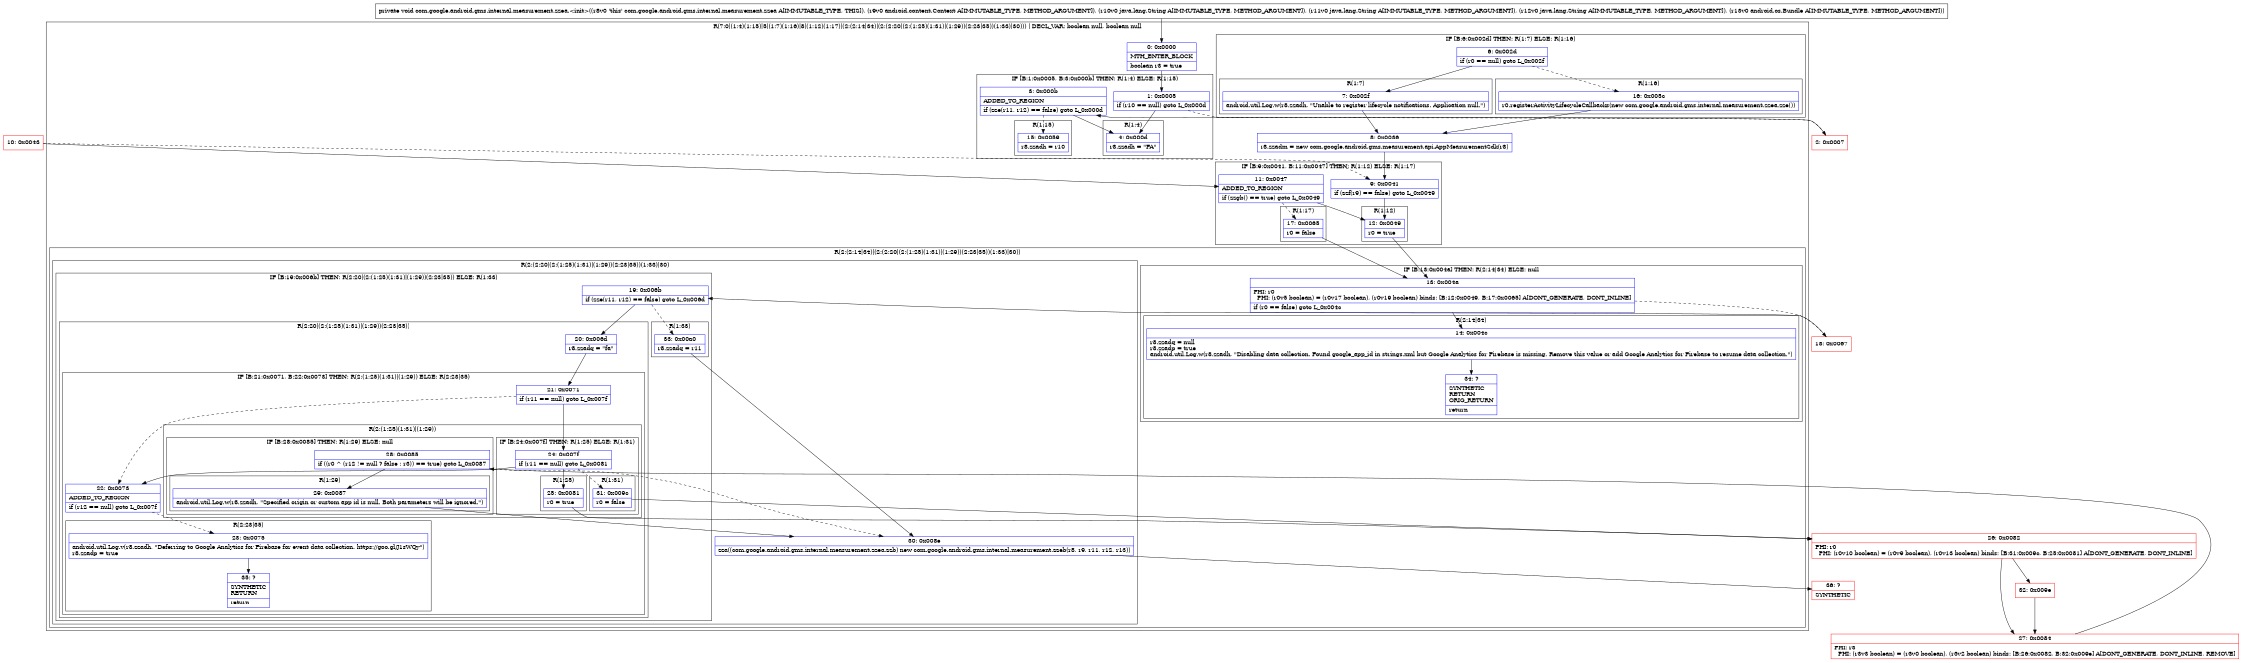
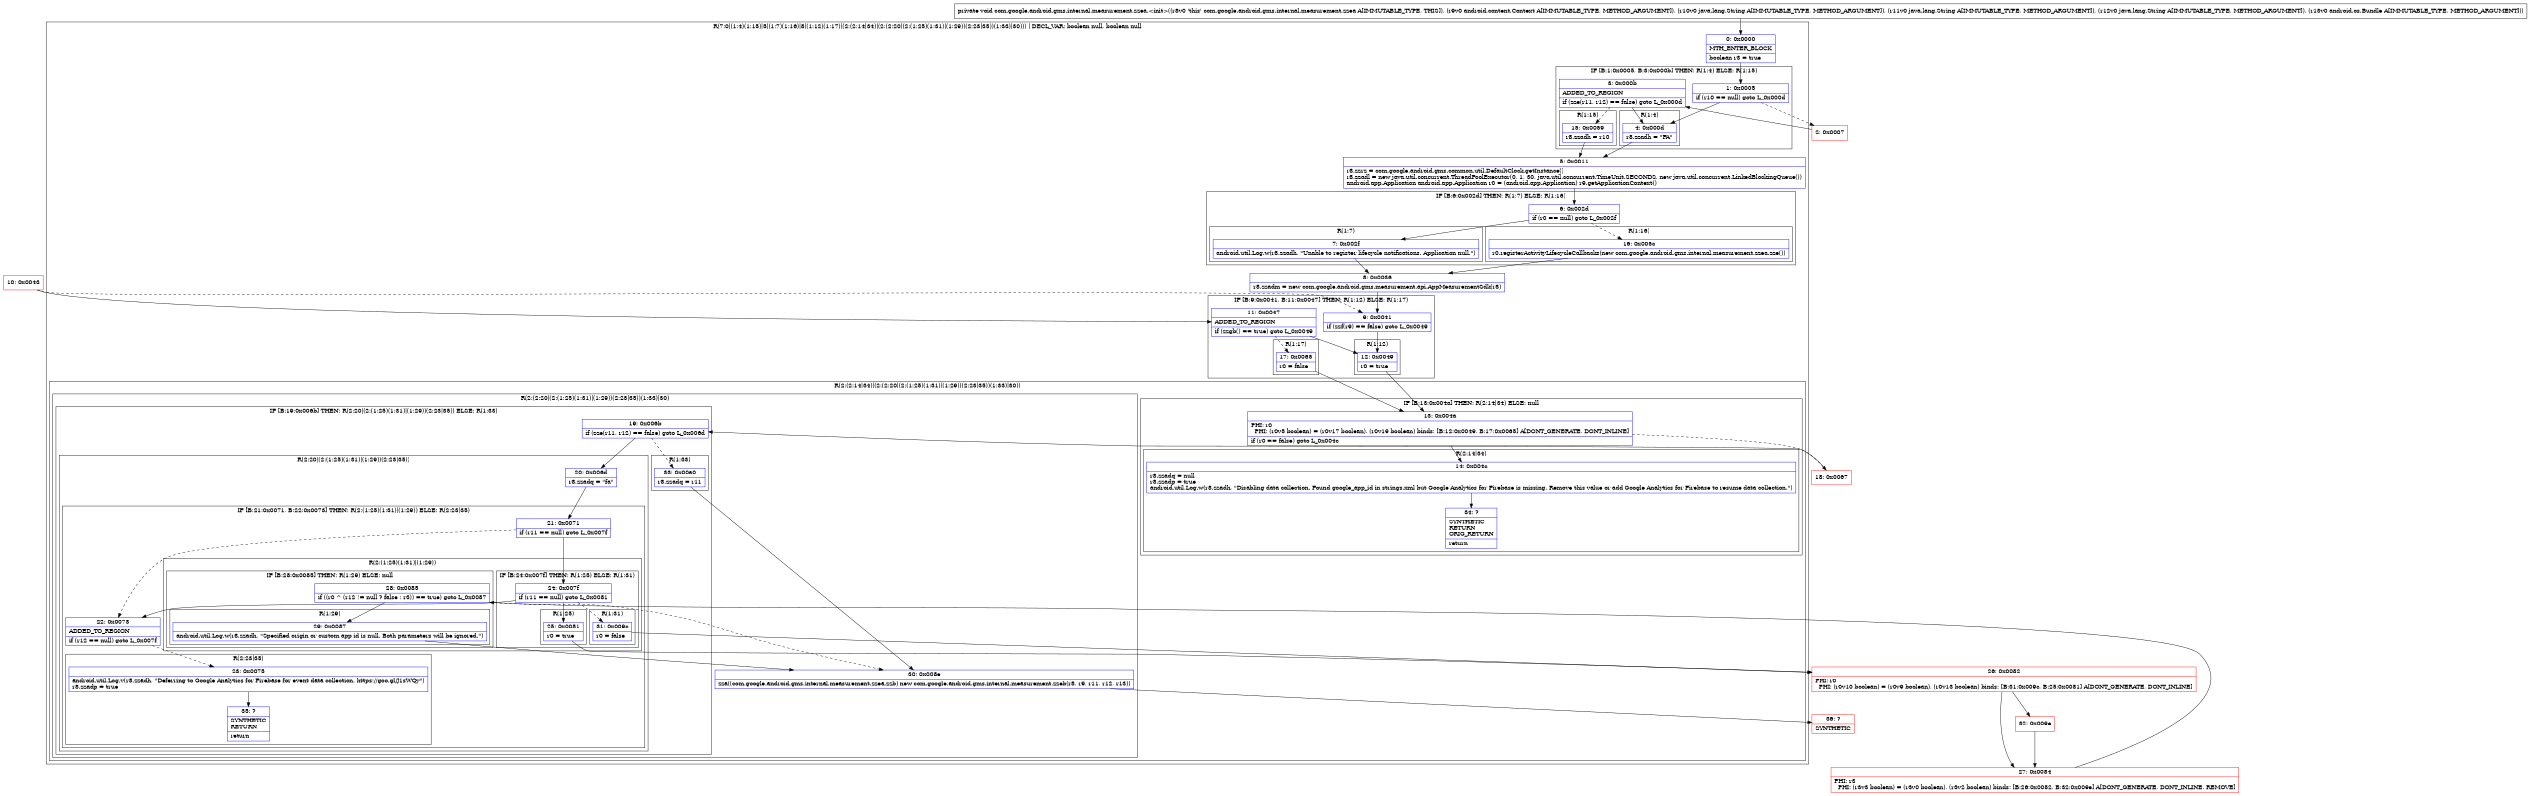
none -> (1574, 173)
